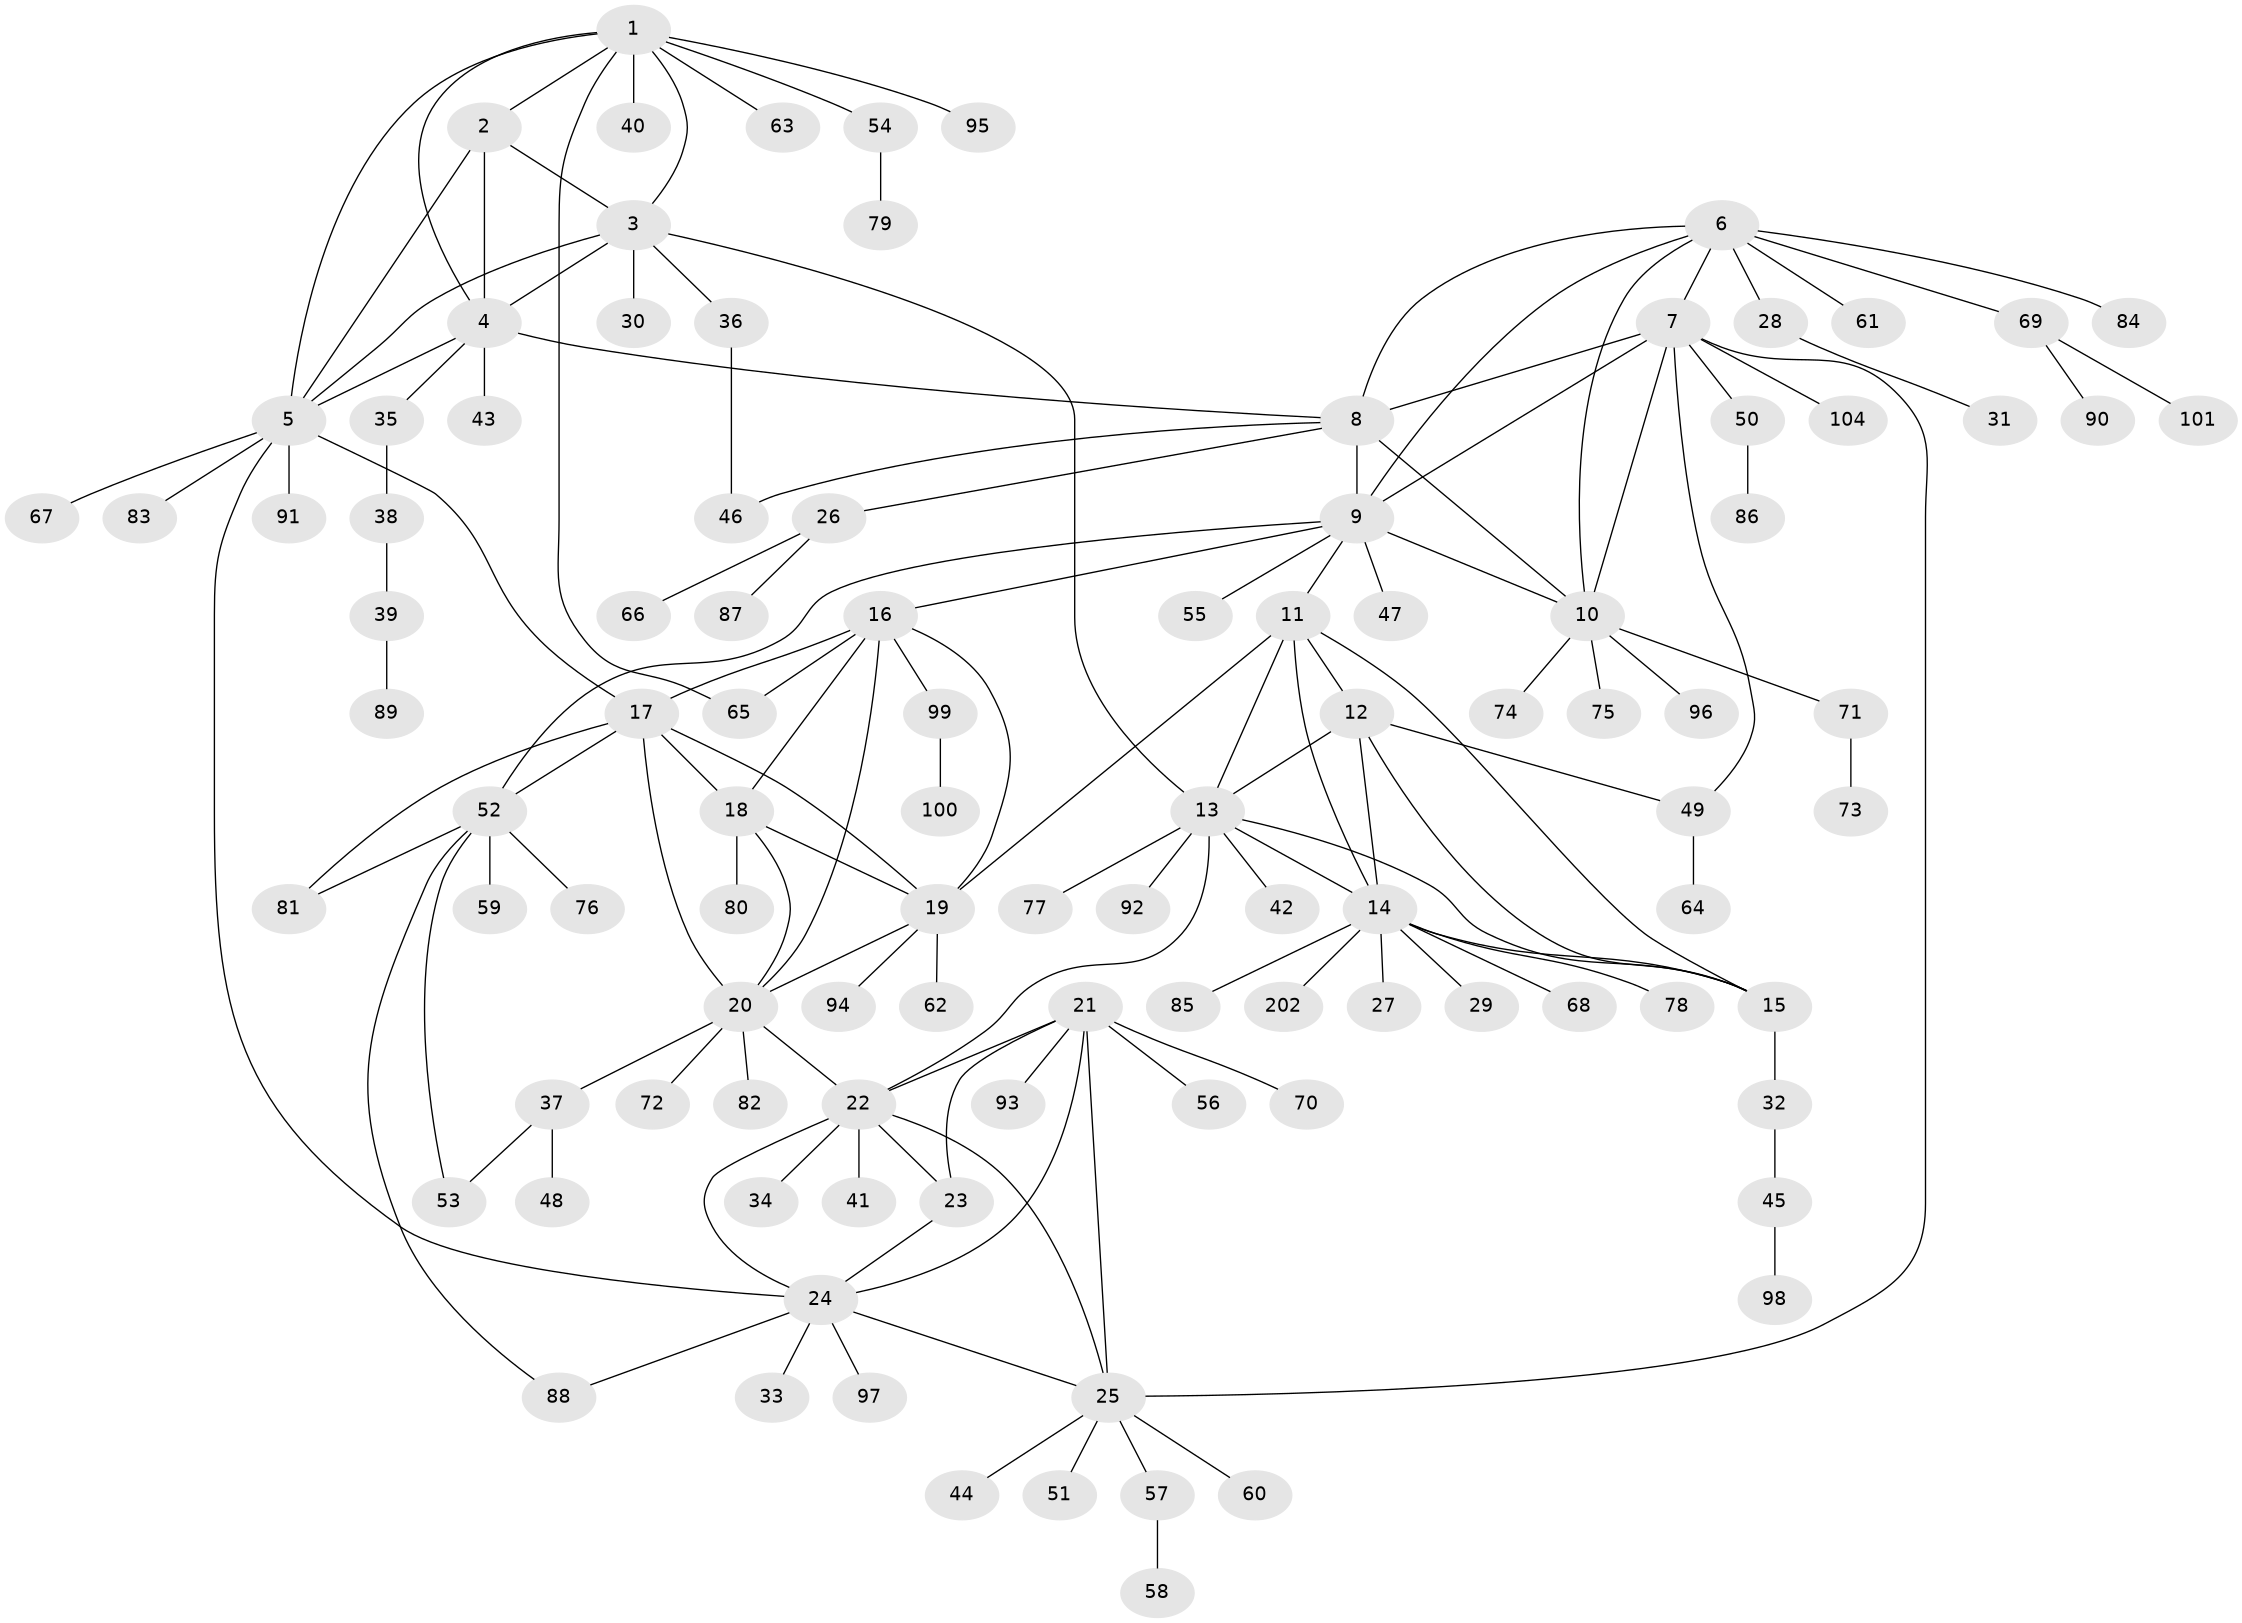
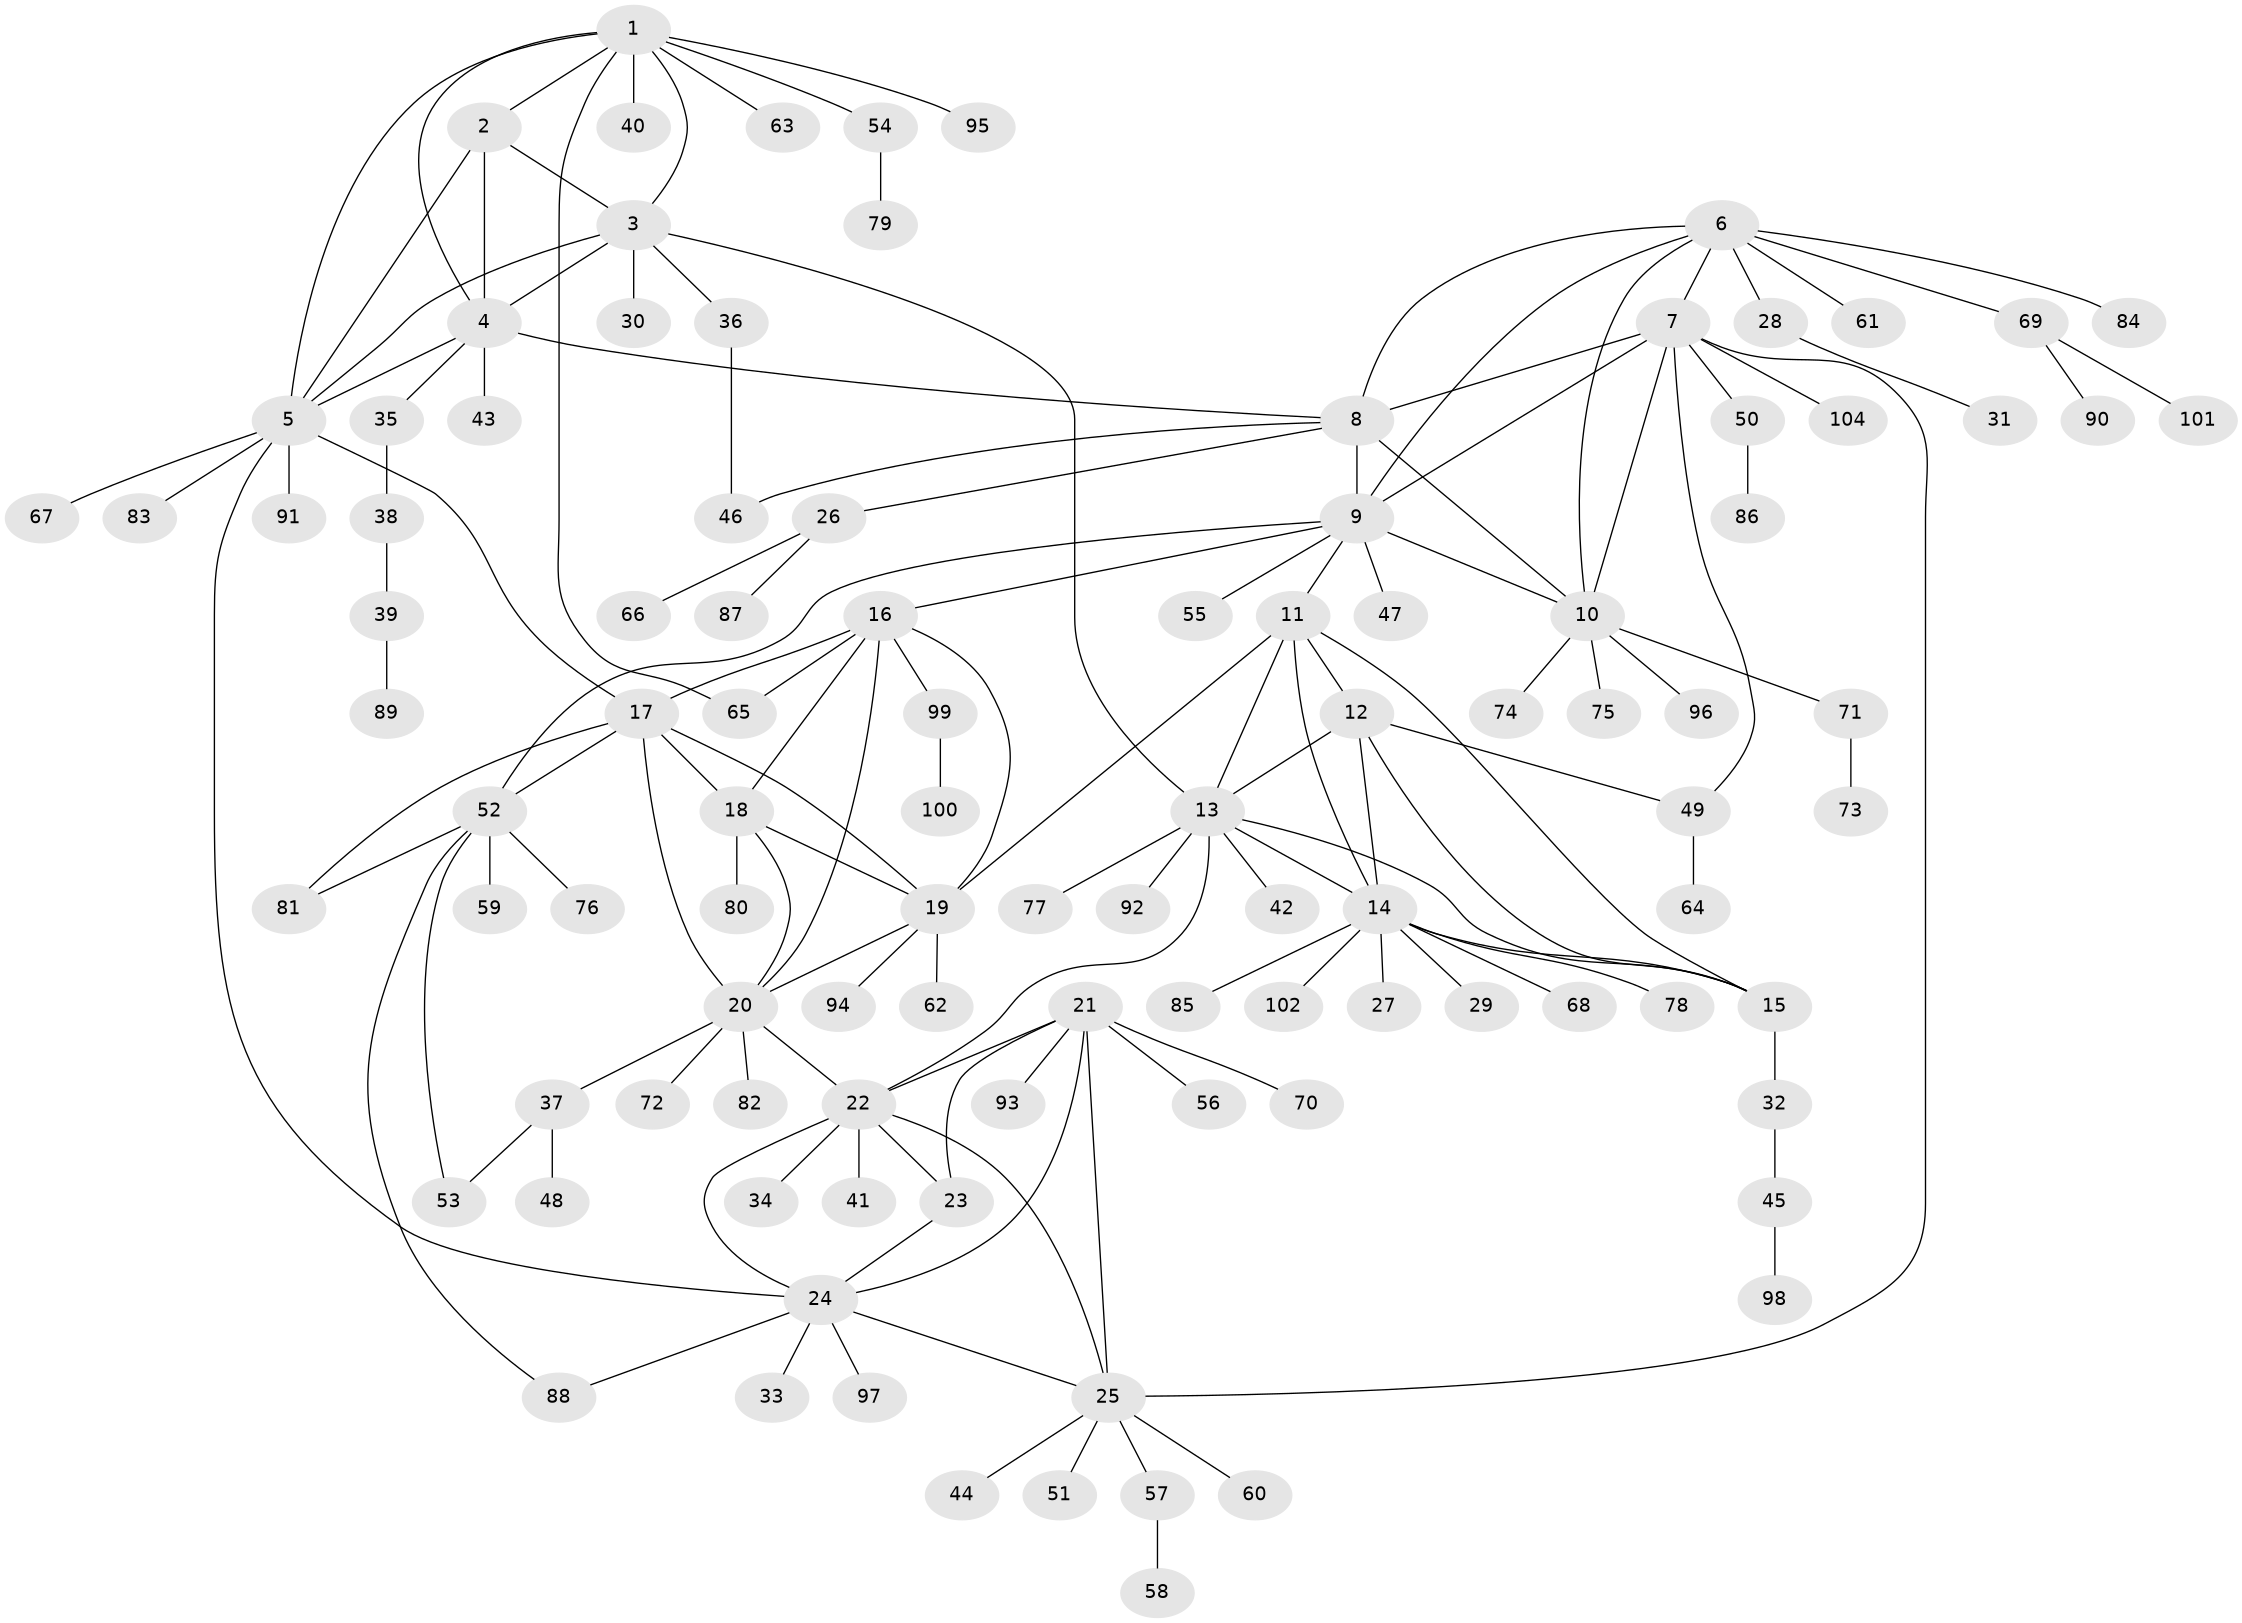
(1284, 1007) -> (1284, 1007)
